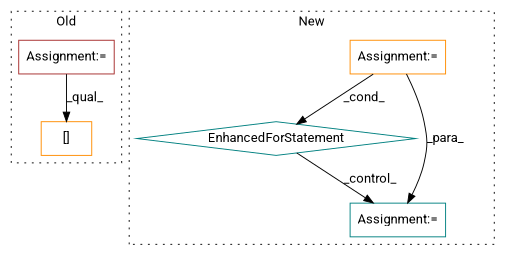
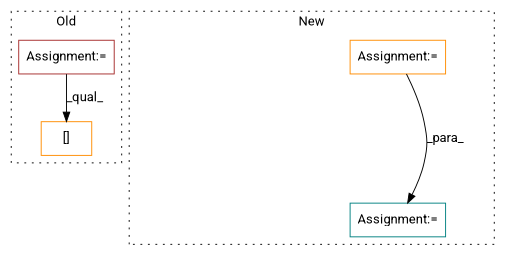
(276, 139) -> none
